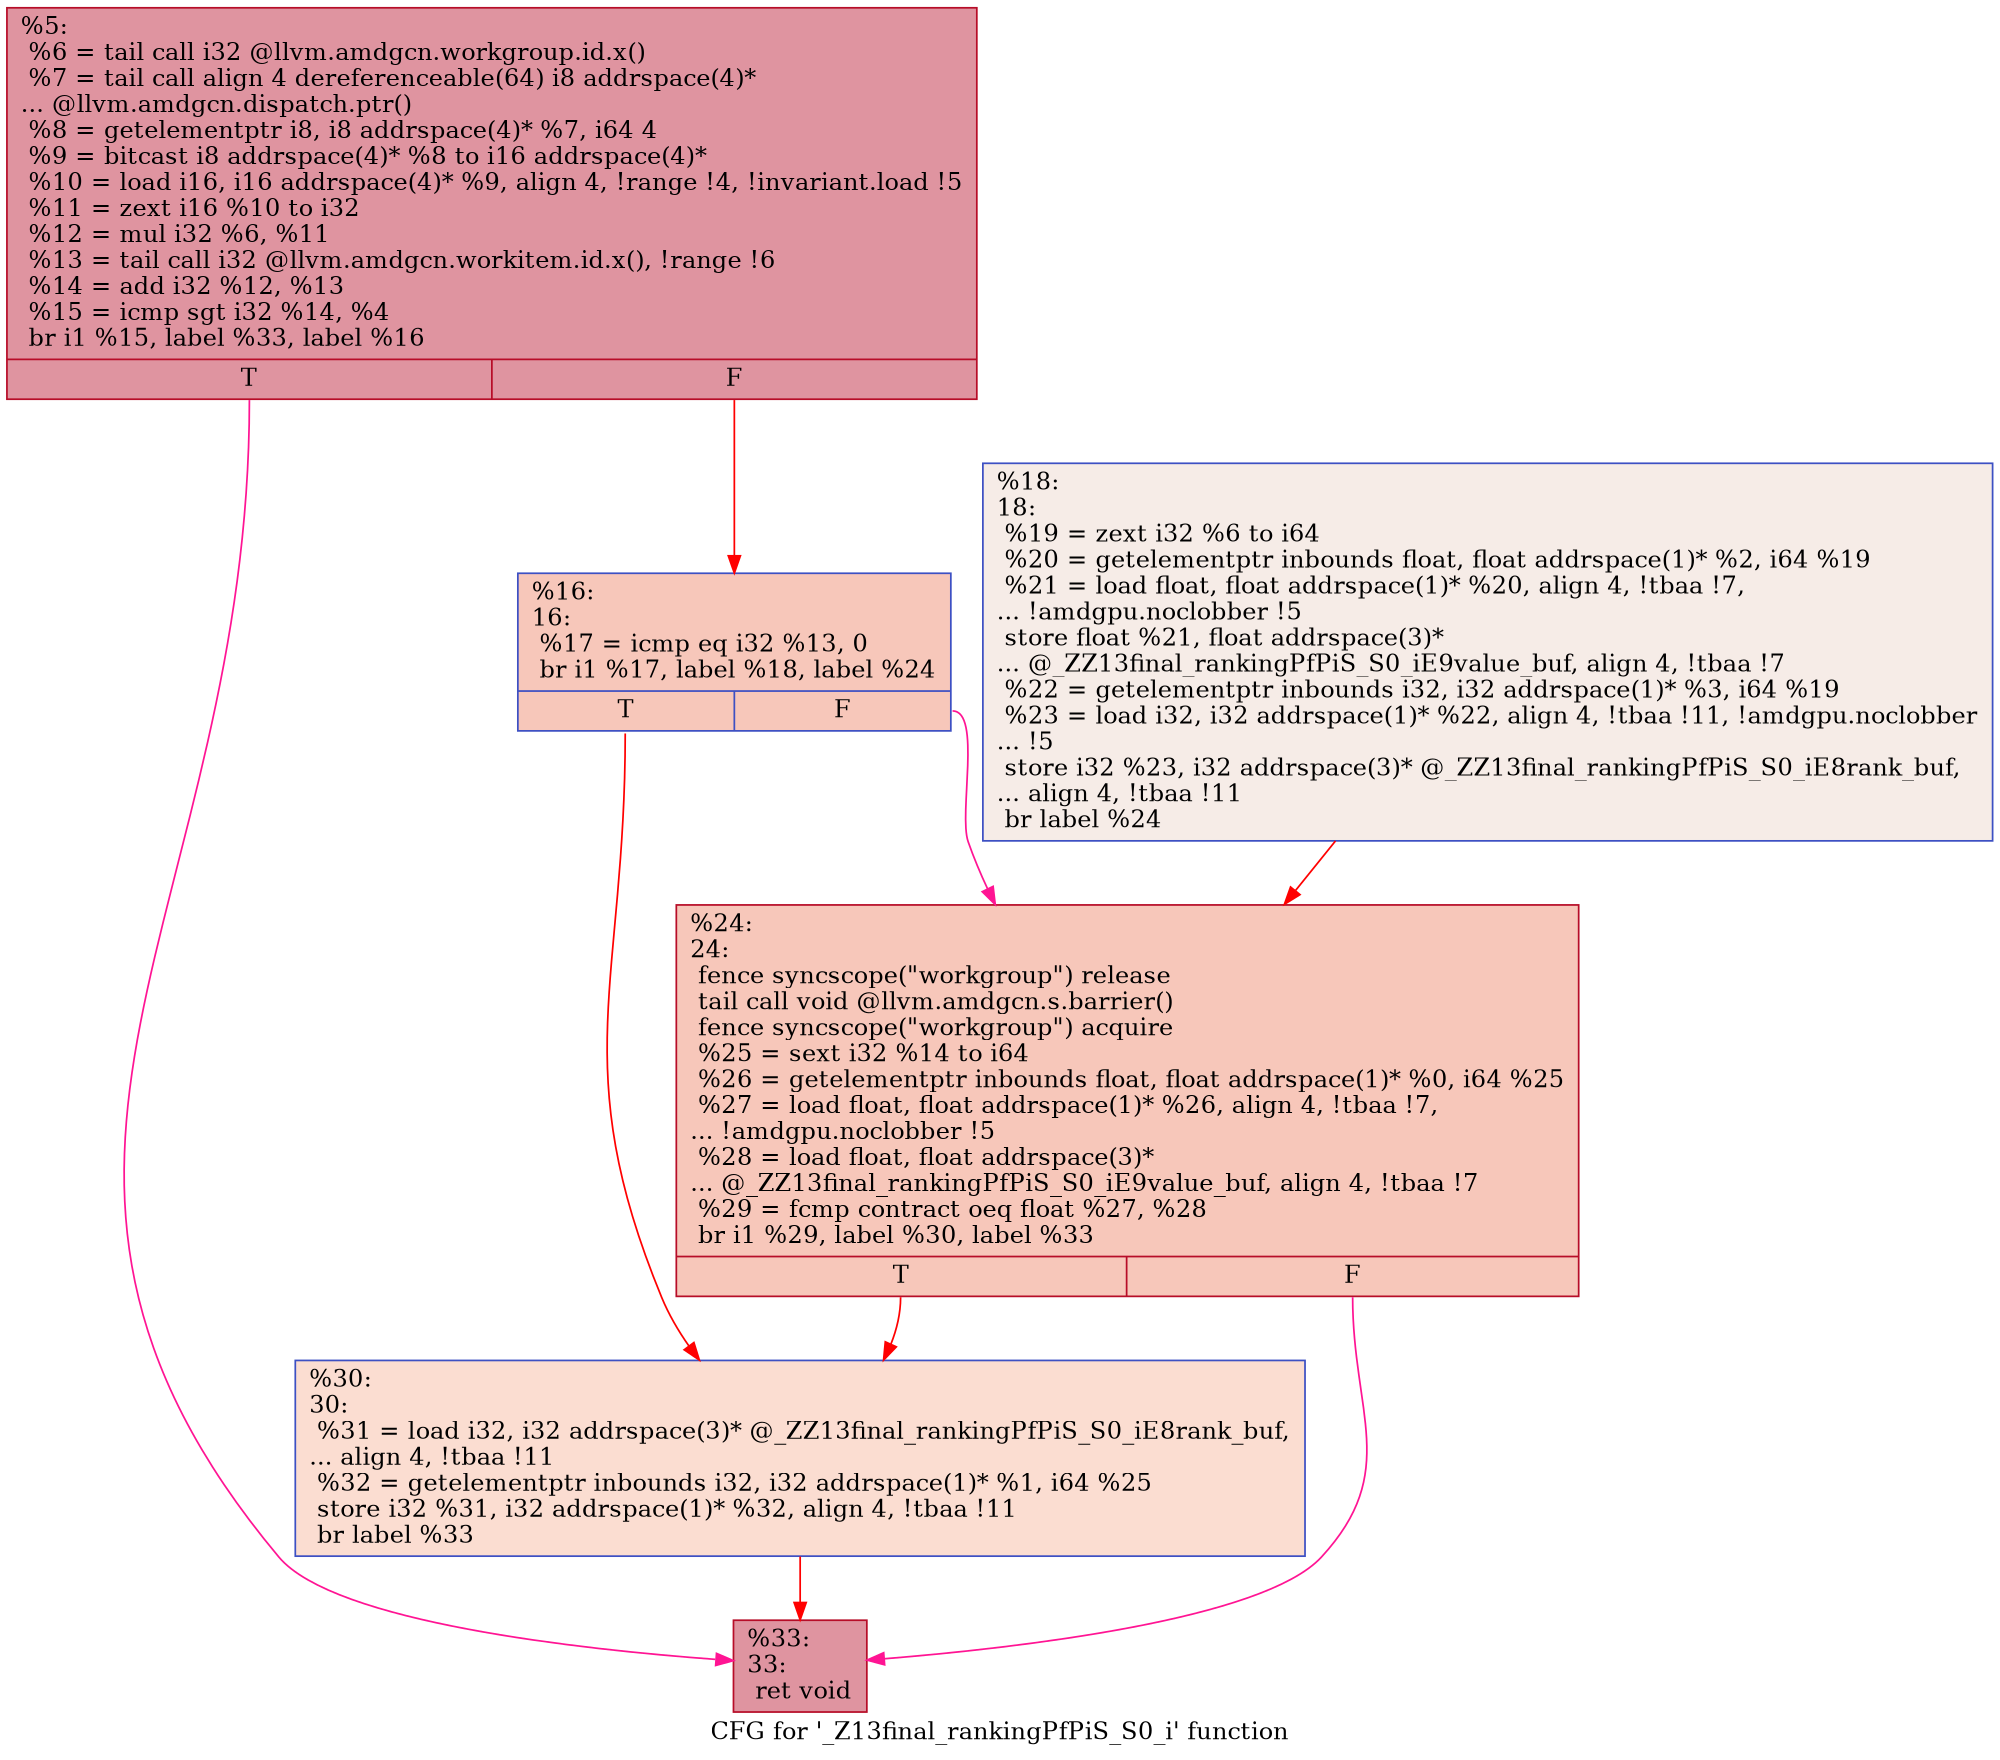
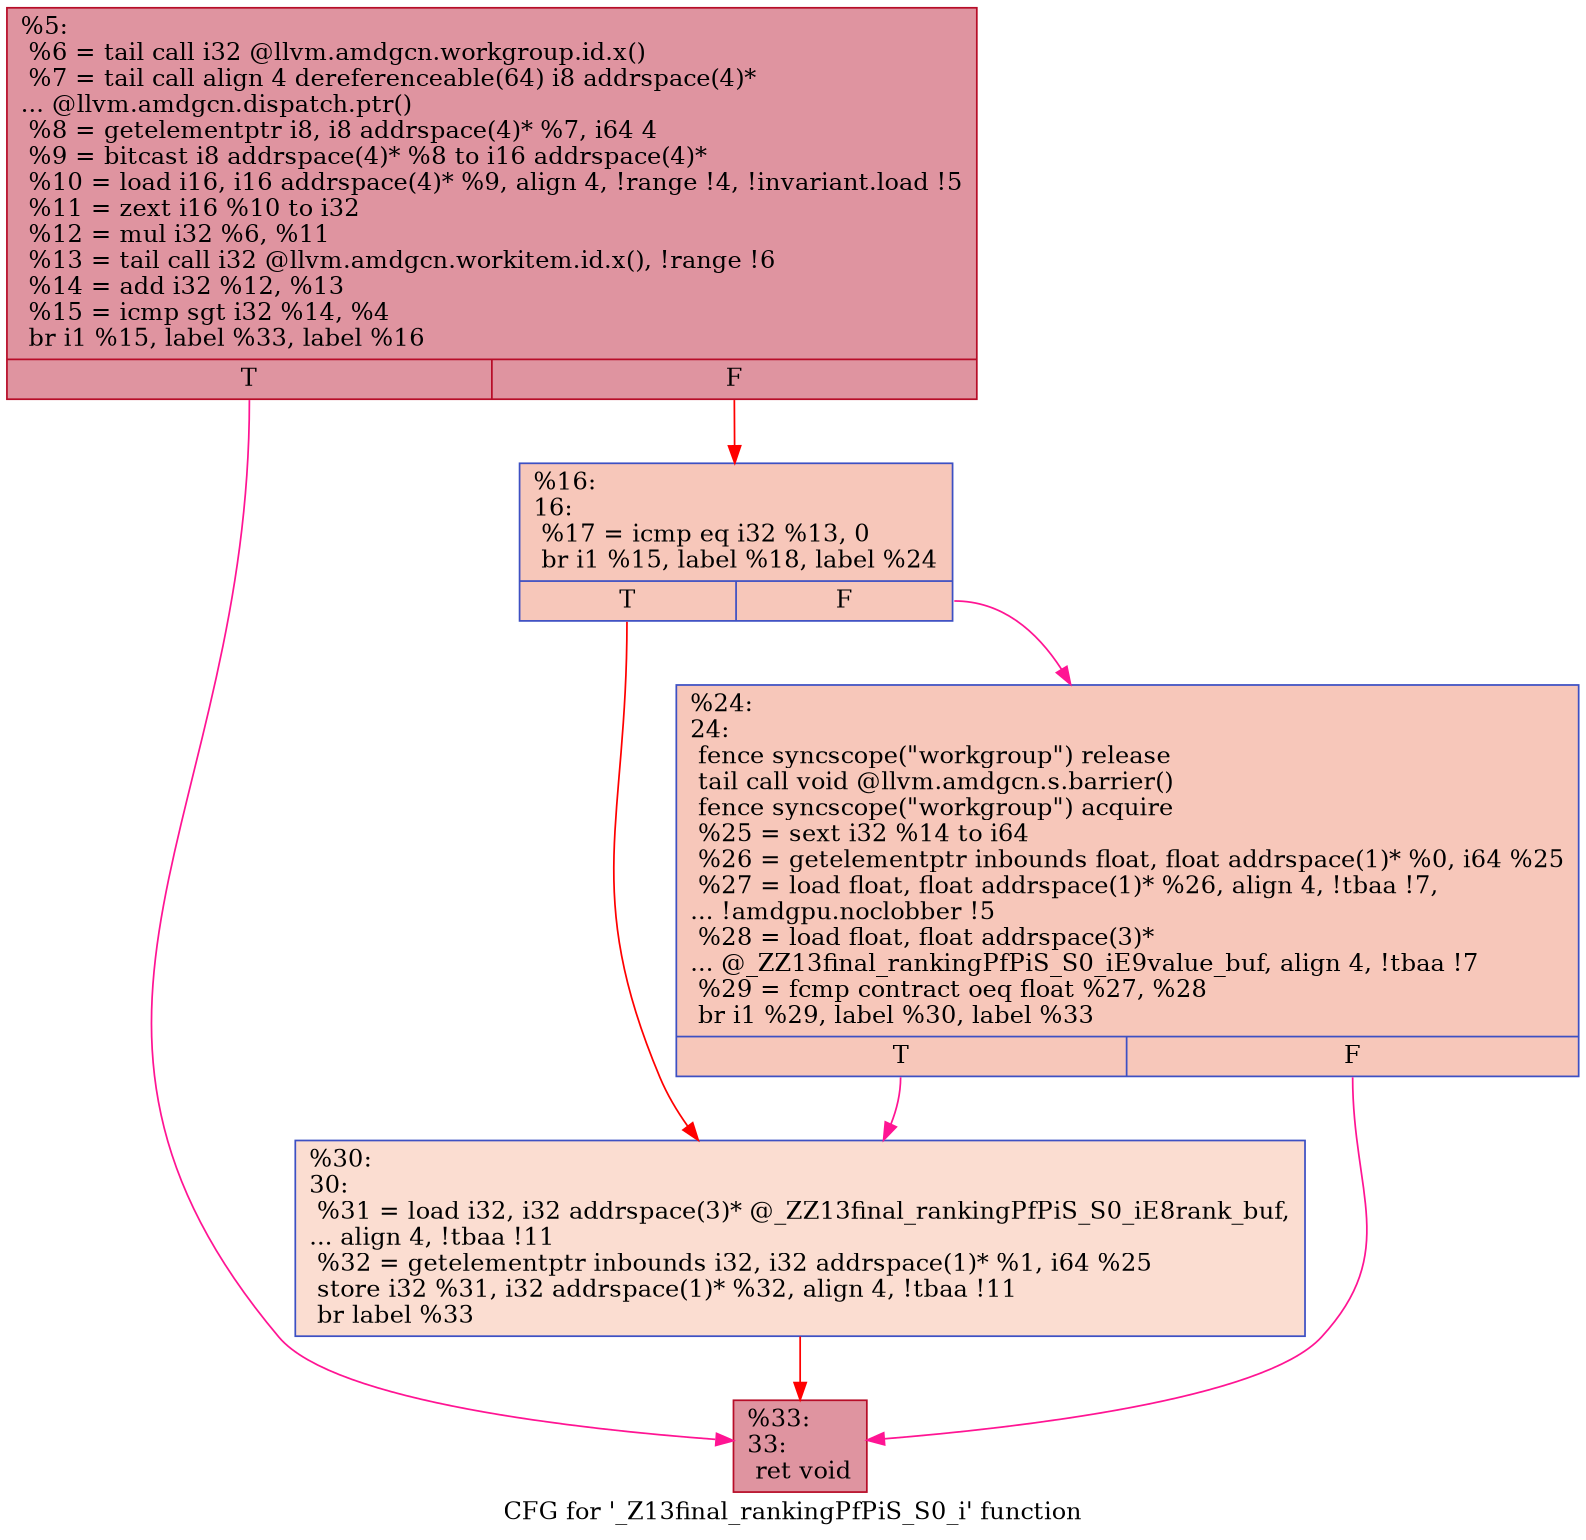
(1488, 652) -> none
(734, 670) -> (736, 560)
(1127, 1101) -> (1127, 881)
(898, 1321) -> (898, 1101)
